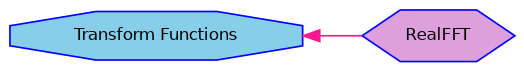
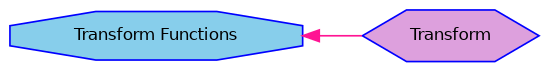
(439, 36) -> (451, 36)
